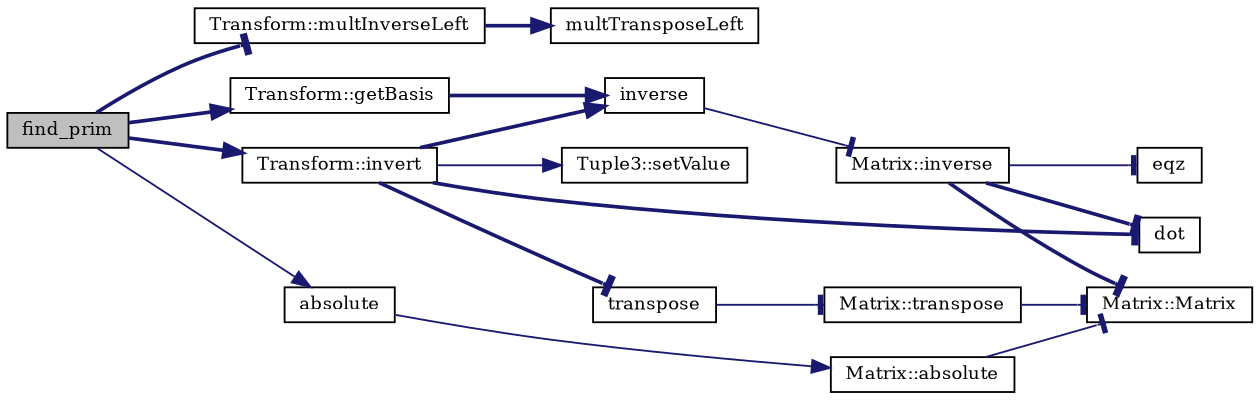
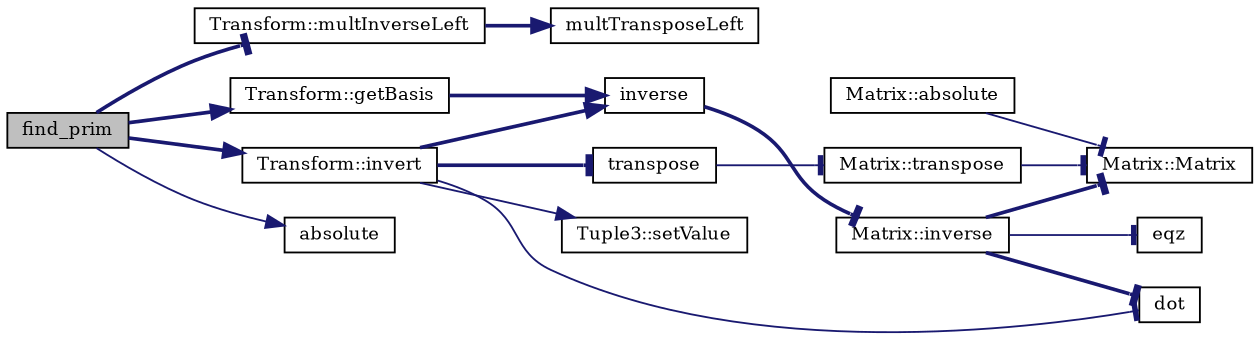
(775, 127) -> (783, 153)
(780, 219) -> (763, 324)
(603, 346) -> none
